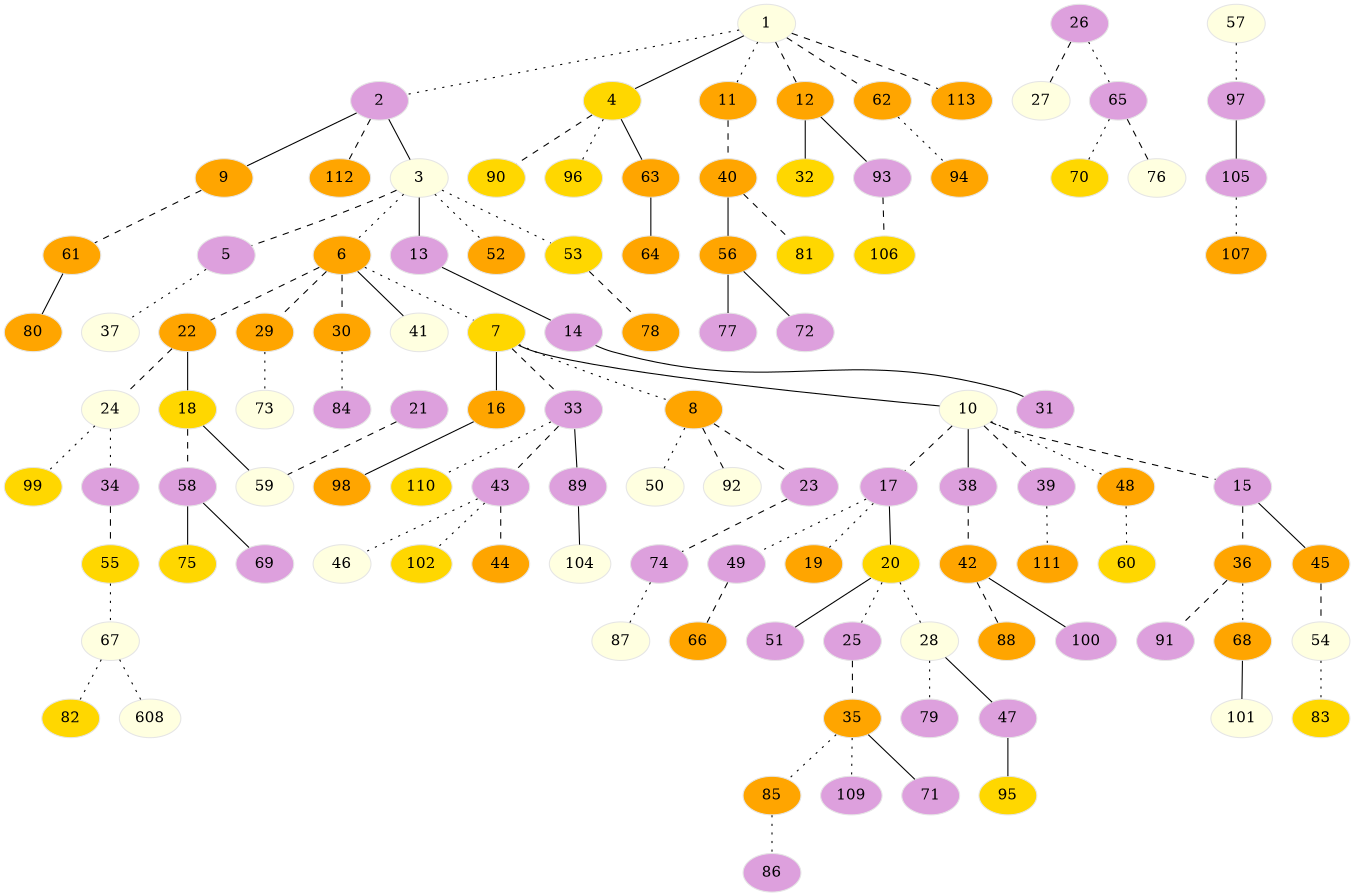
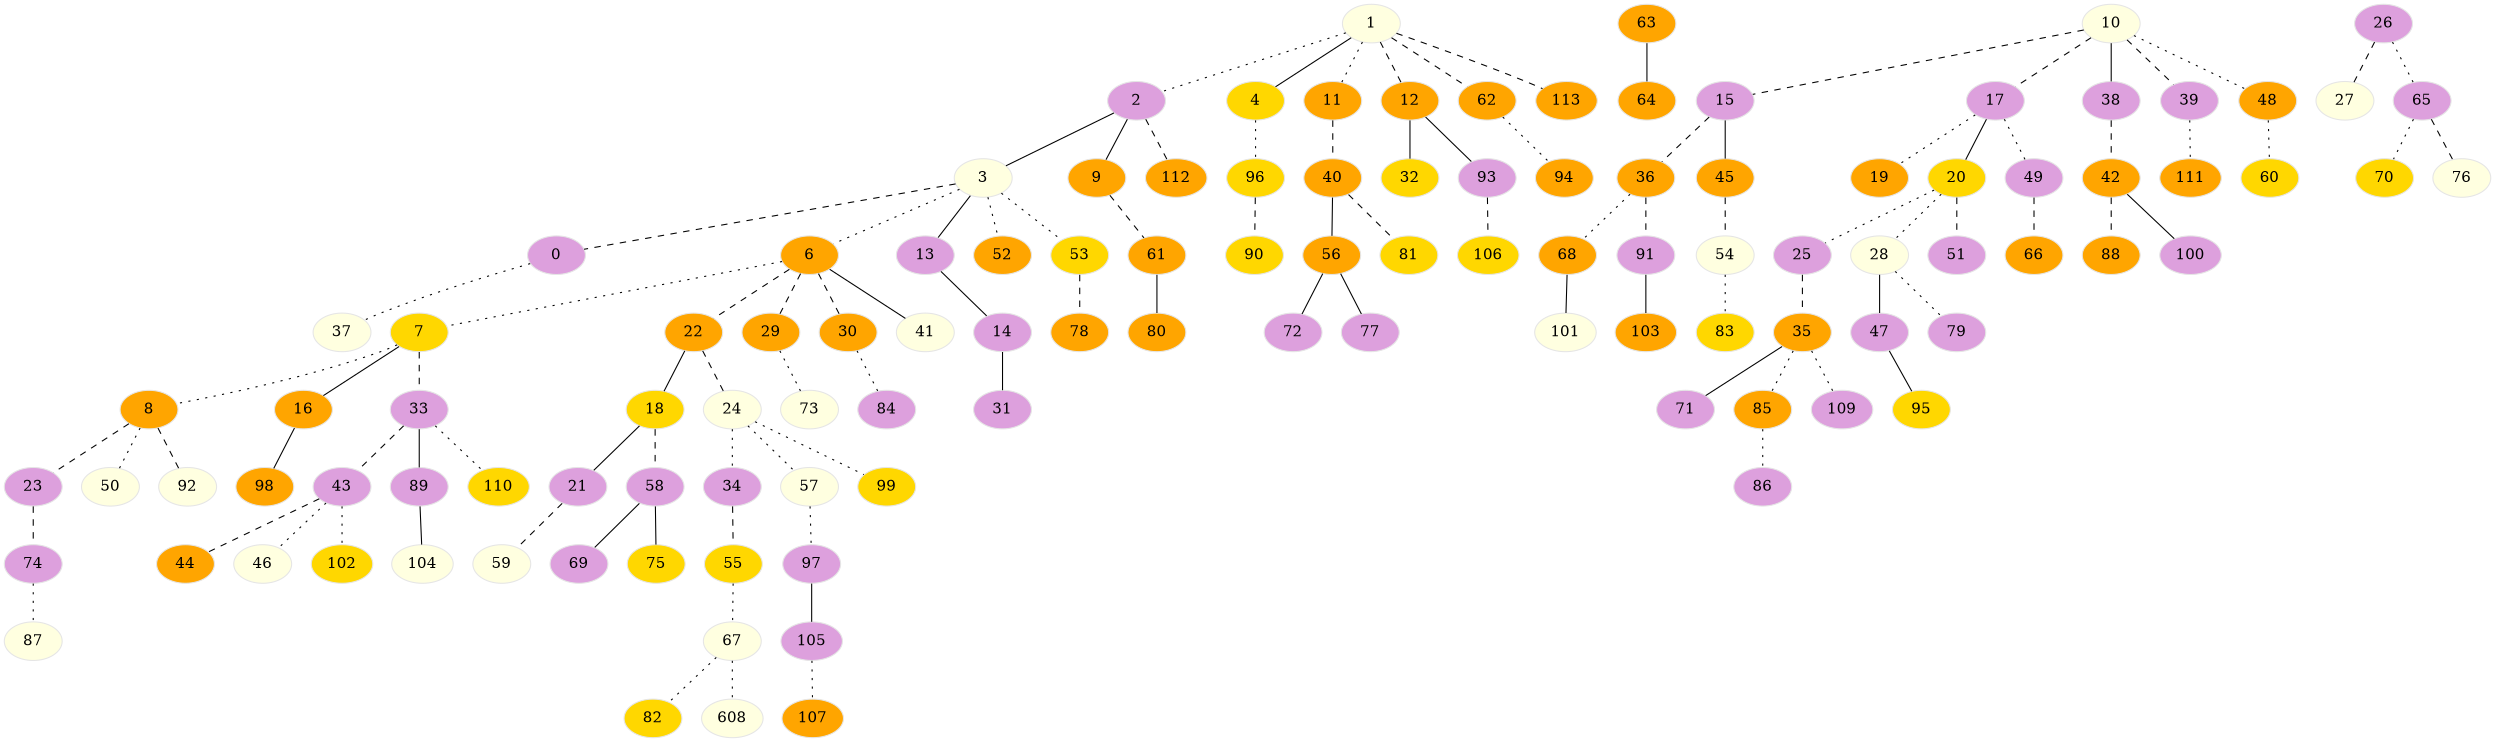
(554, 139) -> (1255, 217)
(632, 139) -> none
(226, 255) -> (556, 255)
none -> (1646, 332)
(728, 383) -> none
(226, 448) -> (617, 448)
none -> (771, 448)
(833, 603) -> (1957, 217)
